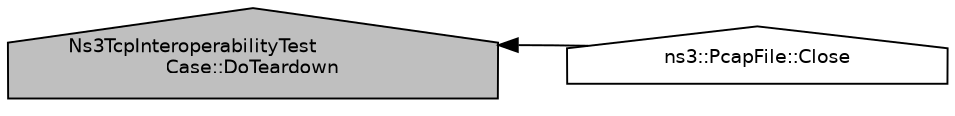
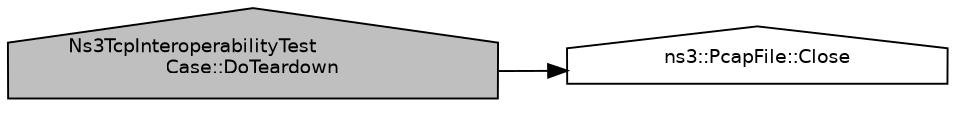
(553, 45) -> (523, 71)
